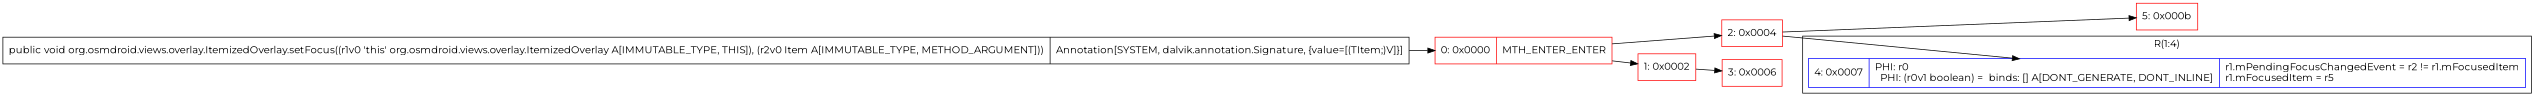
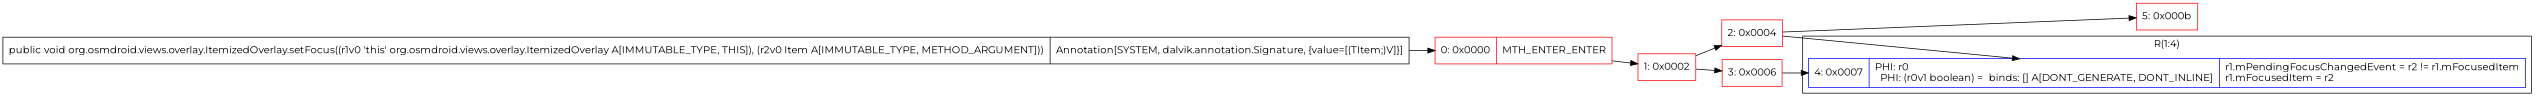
(1663, 40) -> (1705, 52)
none -> (1792, 73)
(2280, 78) -> (2280, 78)
